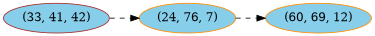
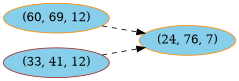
(56, 18) -> (56, 63)
(246, 18) -> (119, 29)
